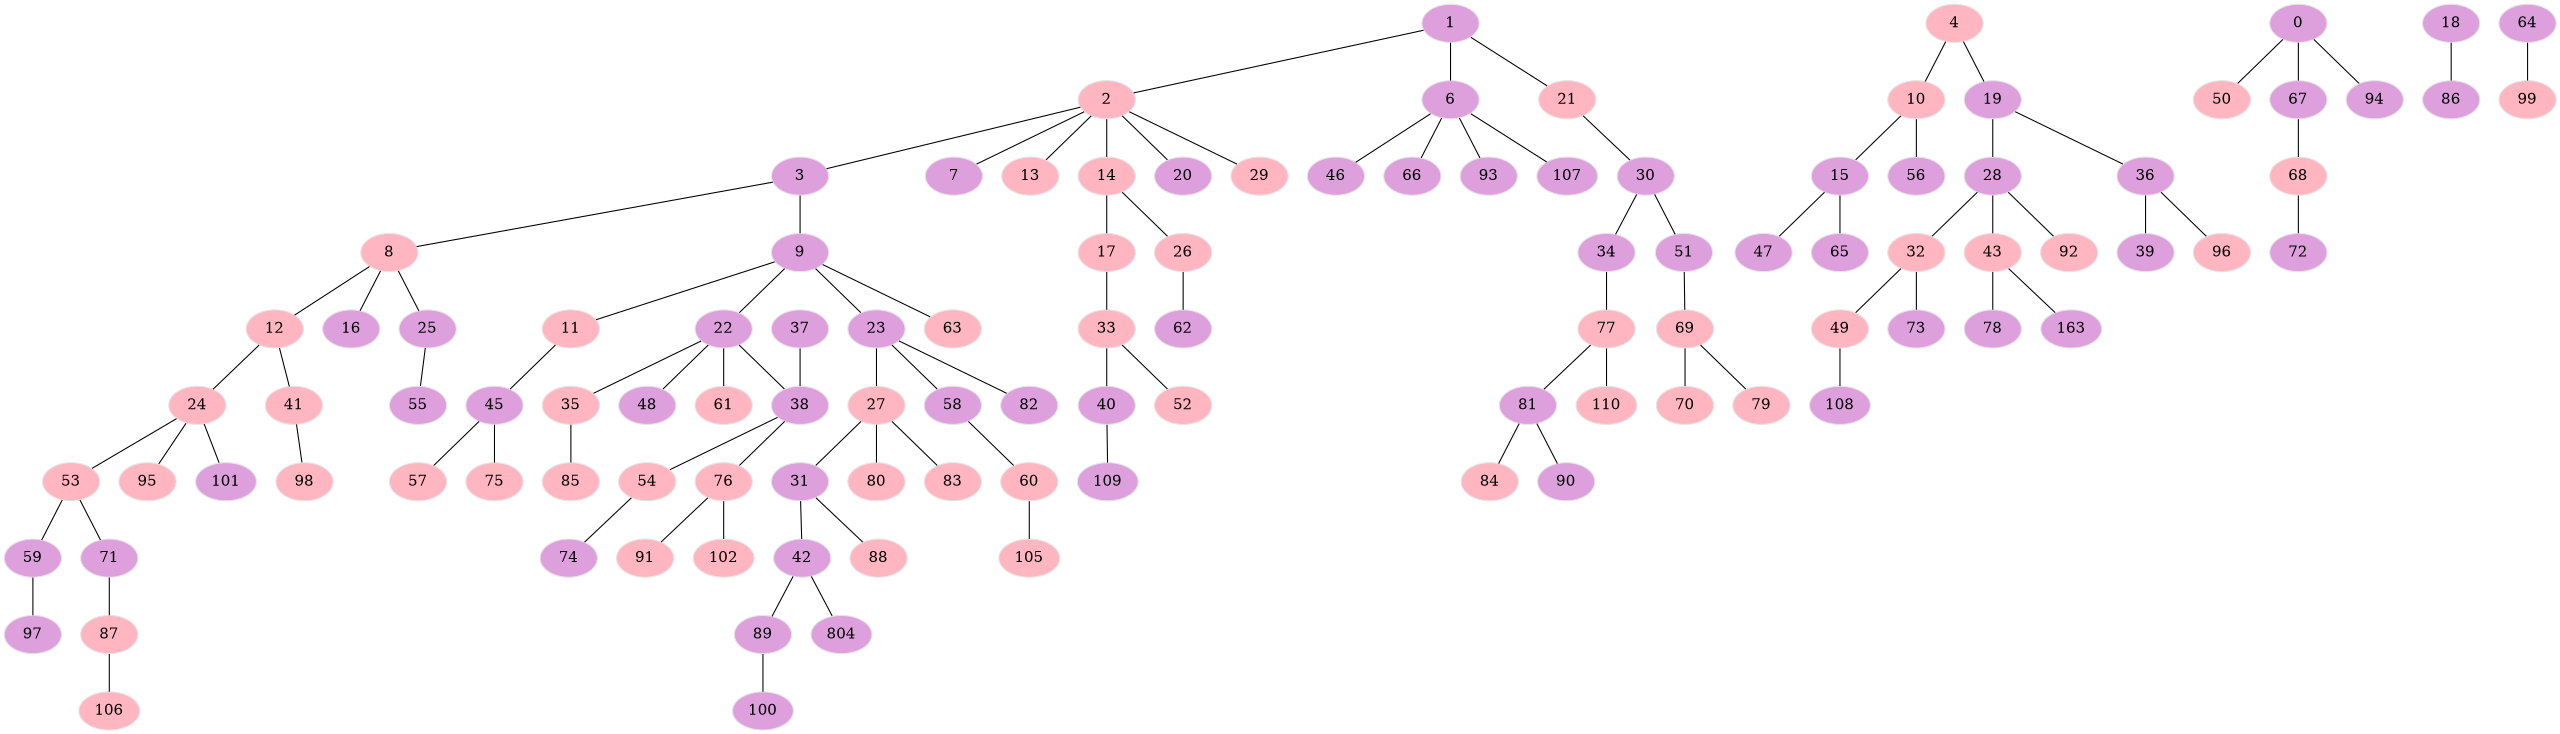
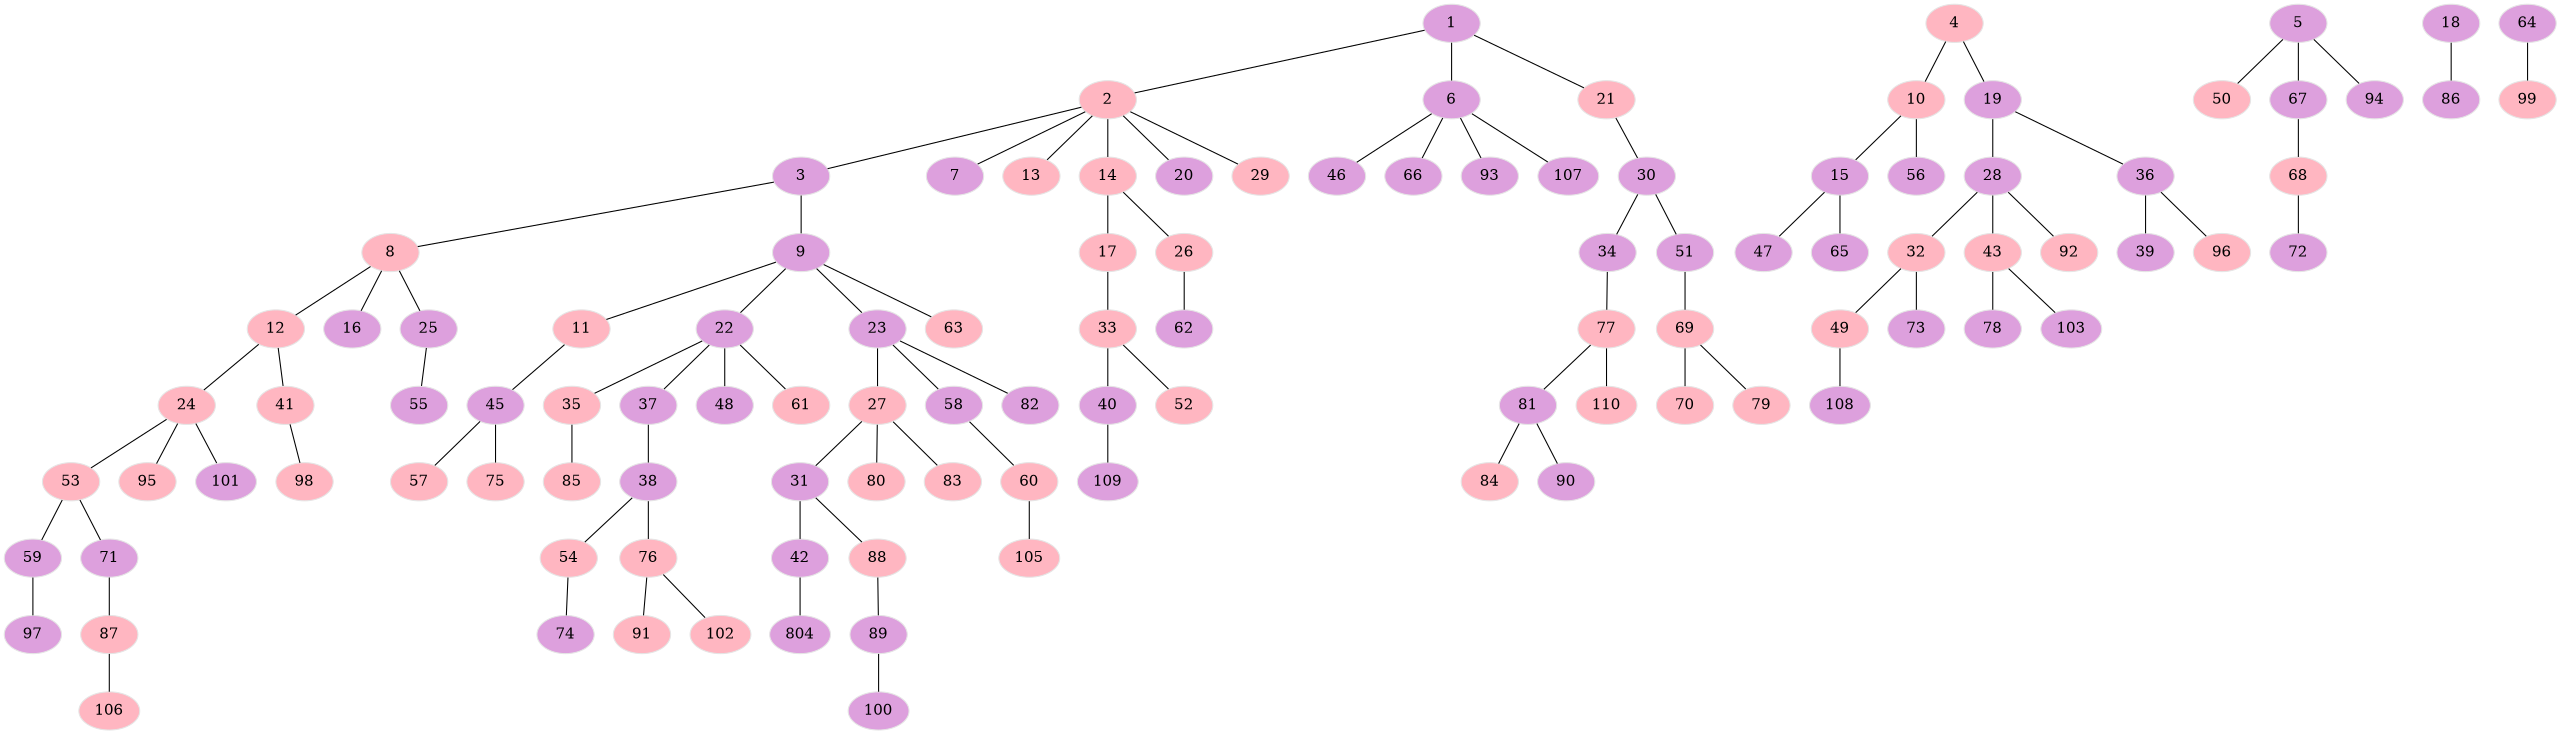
(2298, 23) -> (2298, 23)
(2071, 329) -> (2071, 329)
(762, 367) -> (687, 367)
(783, 596) -> (878, 596)
